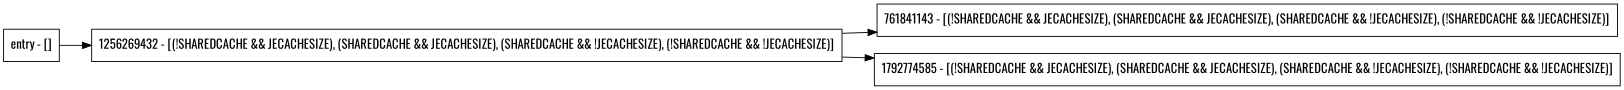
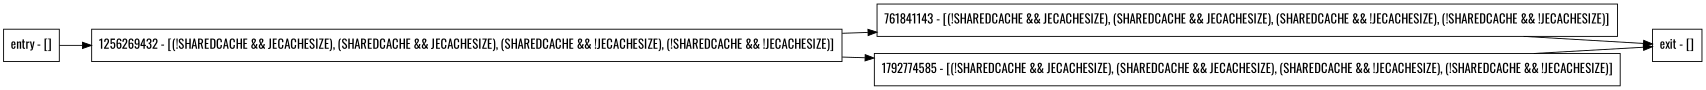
none -> (1677, 45)
